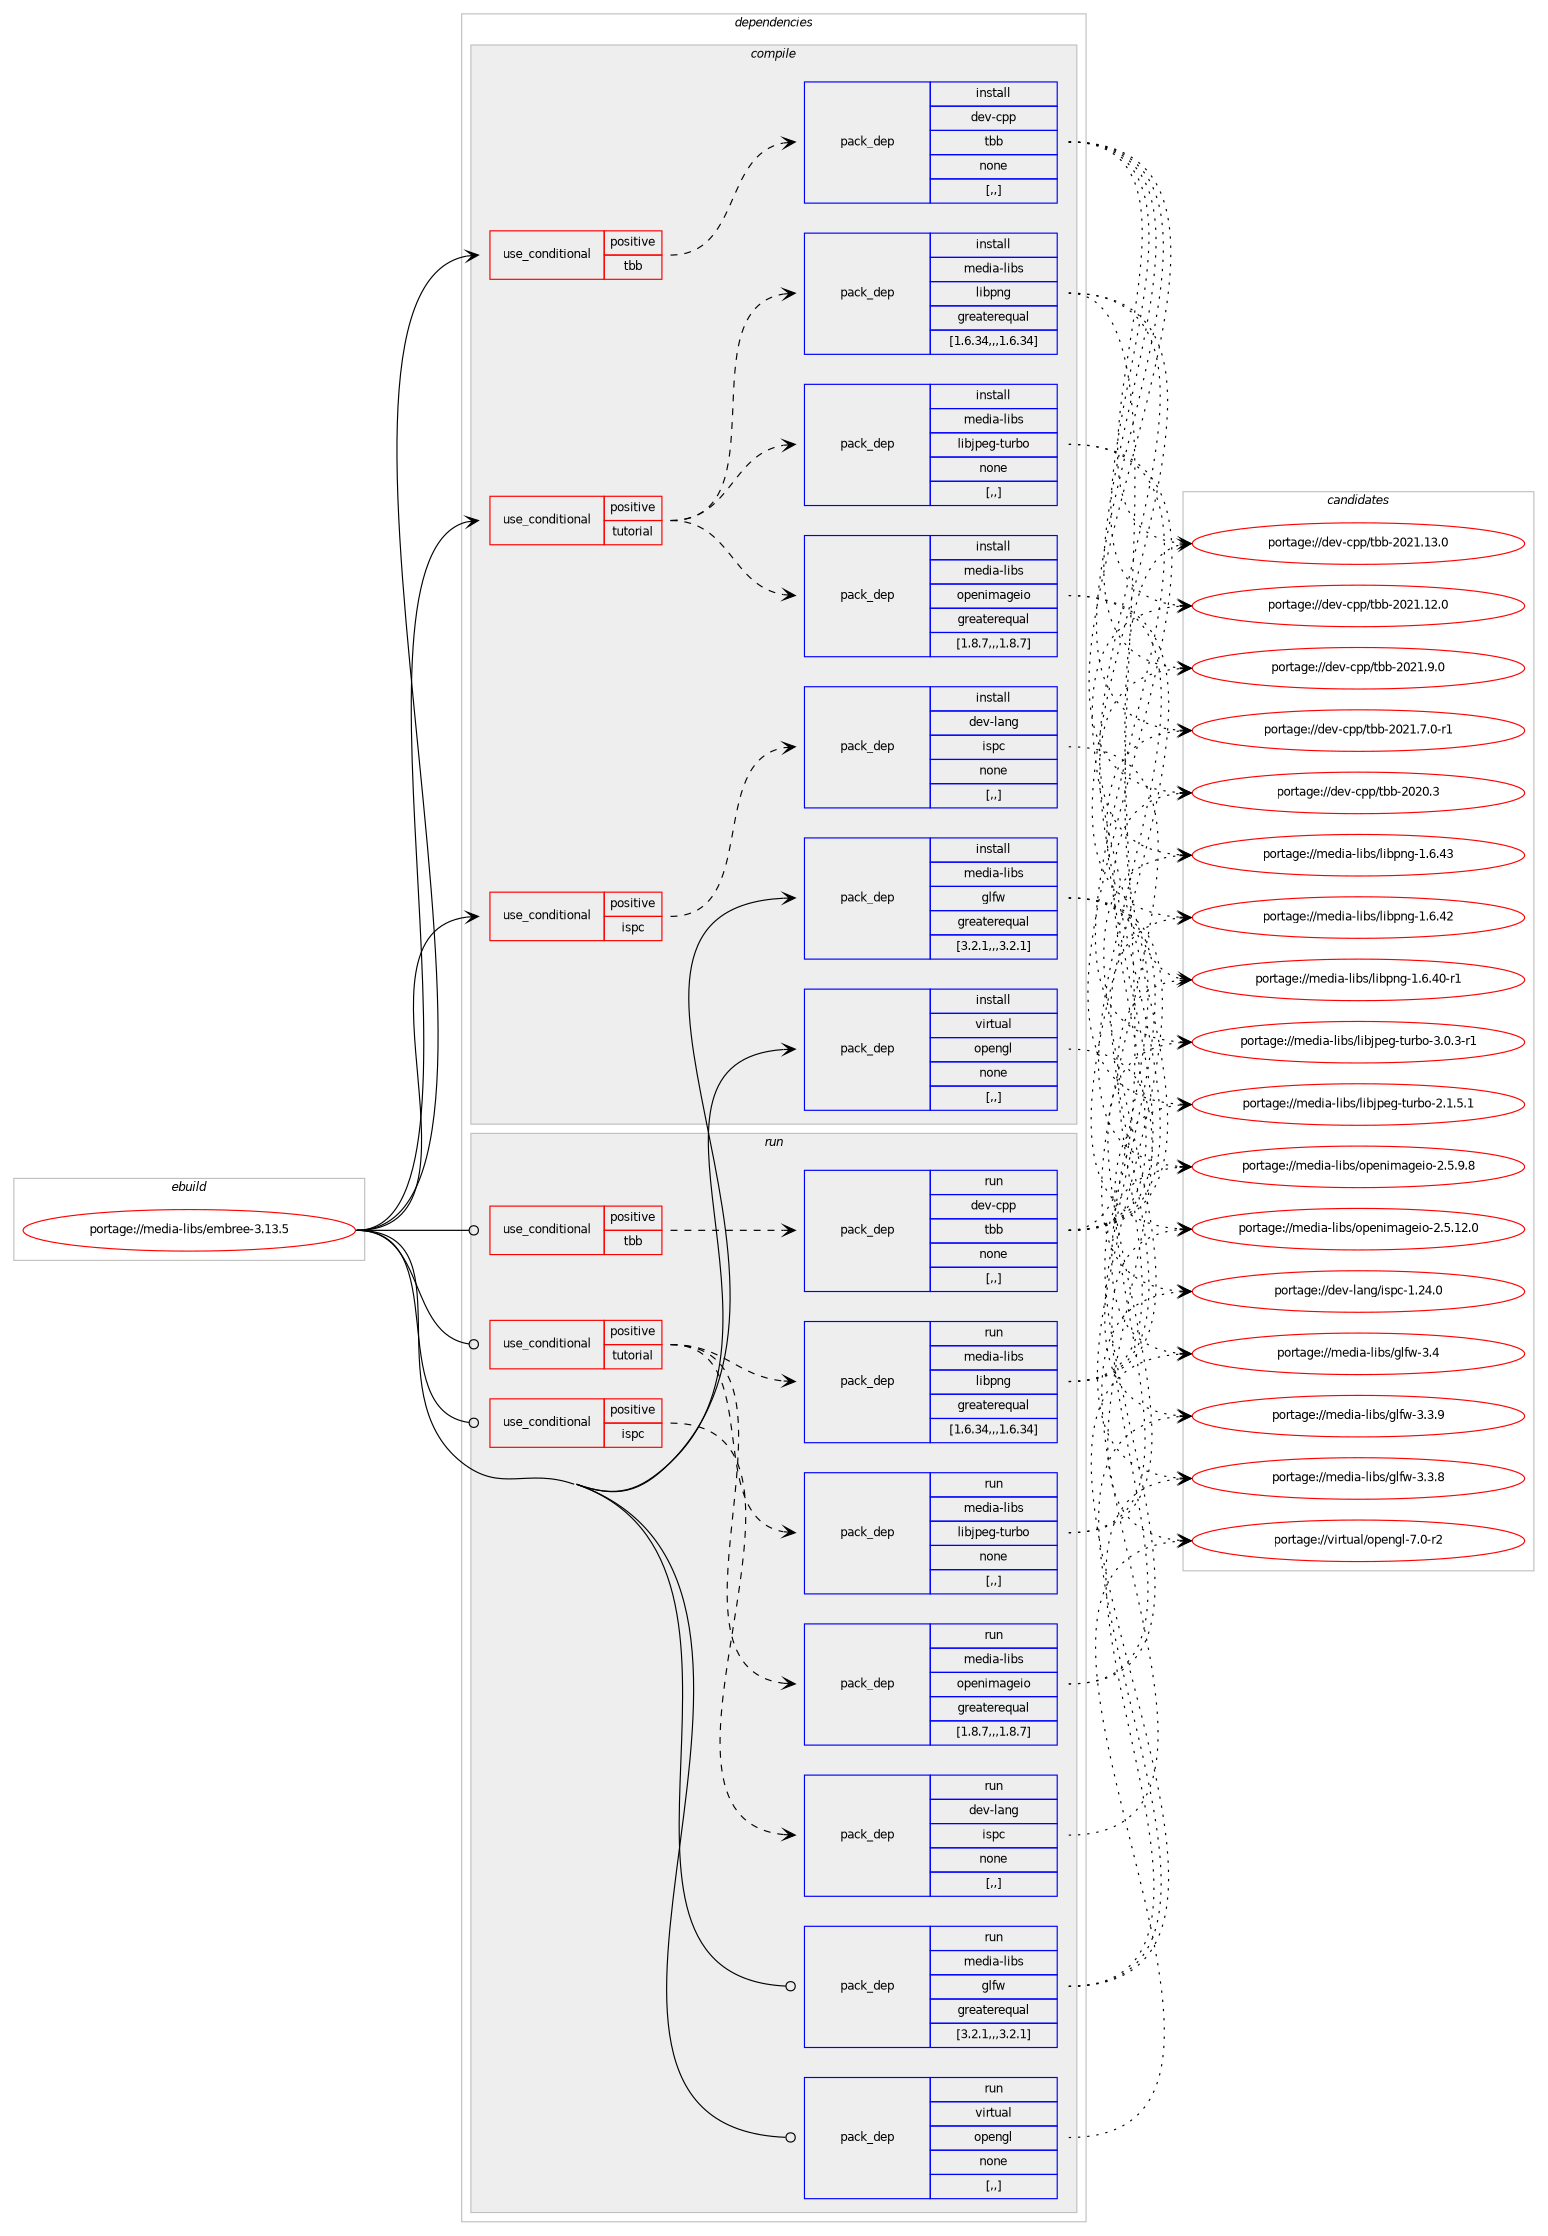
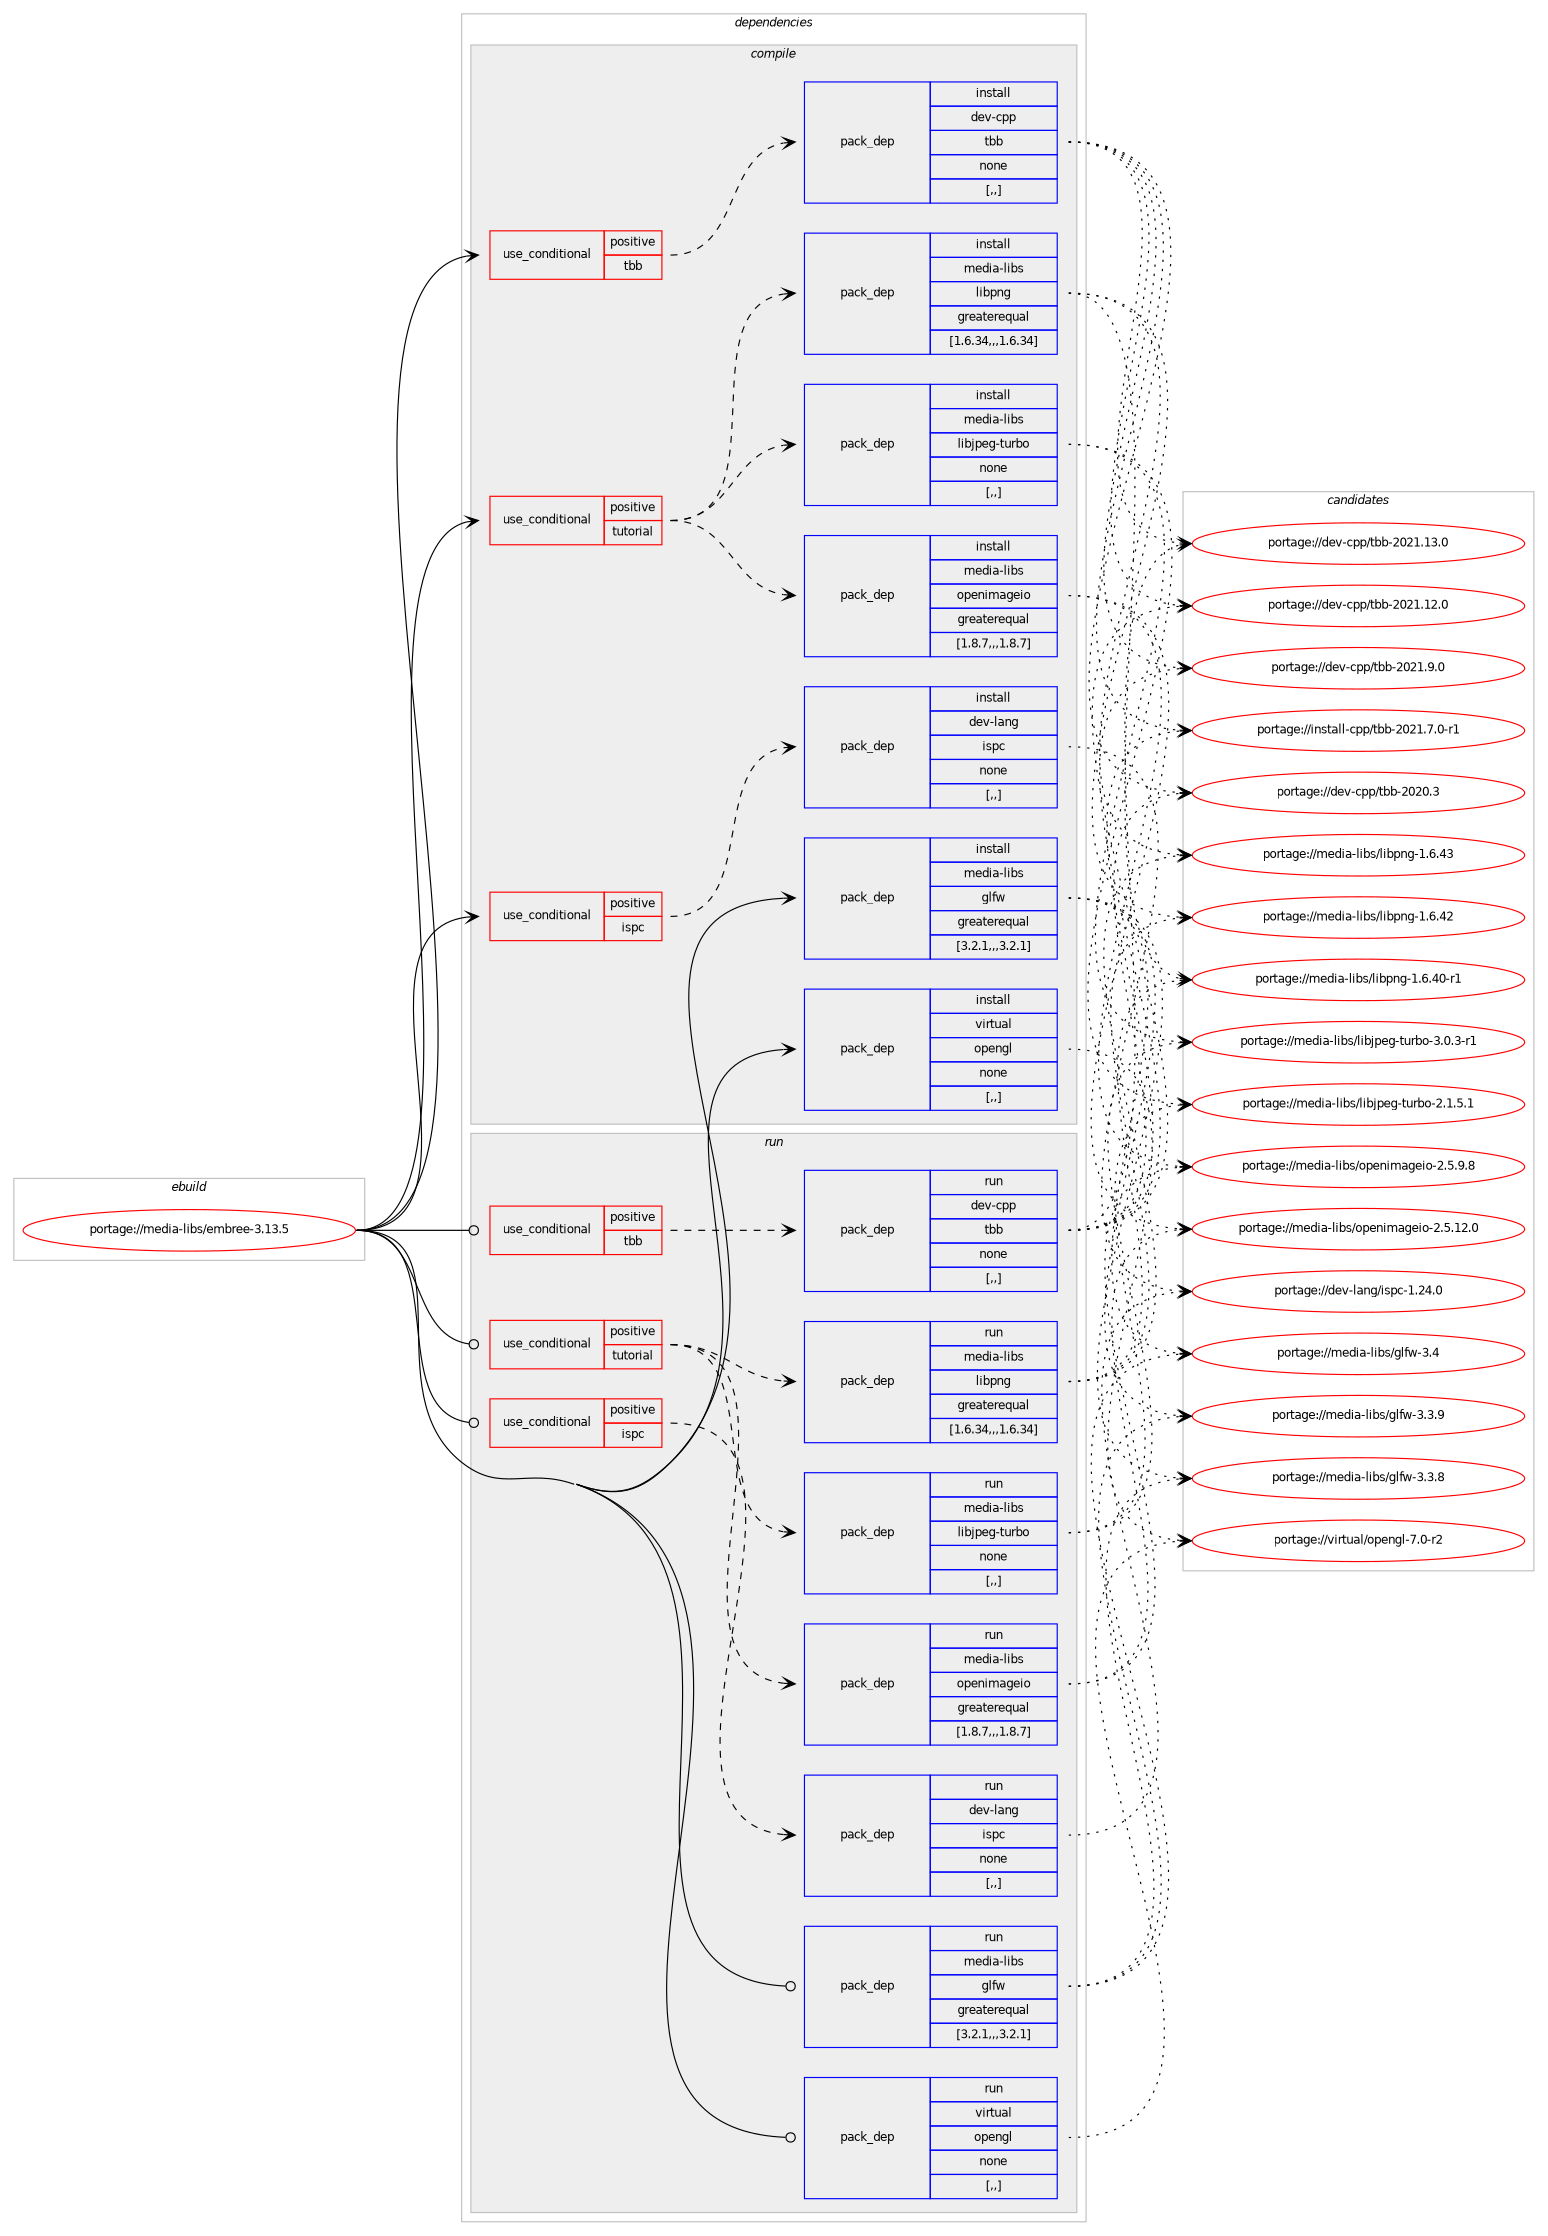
(1358, 731) -> (1358, 731)
